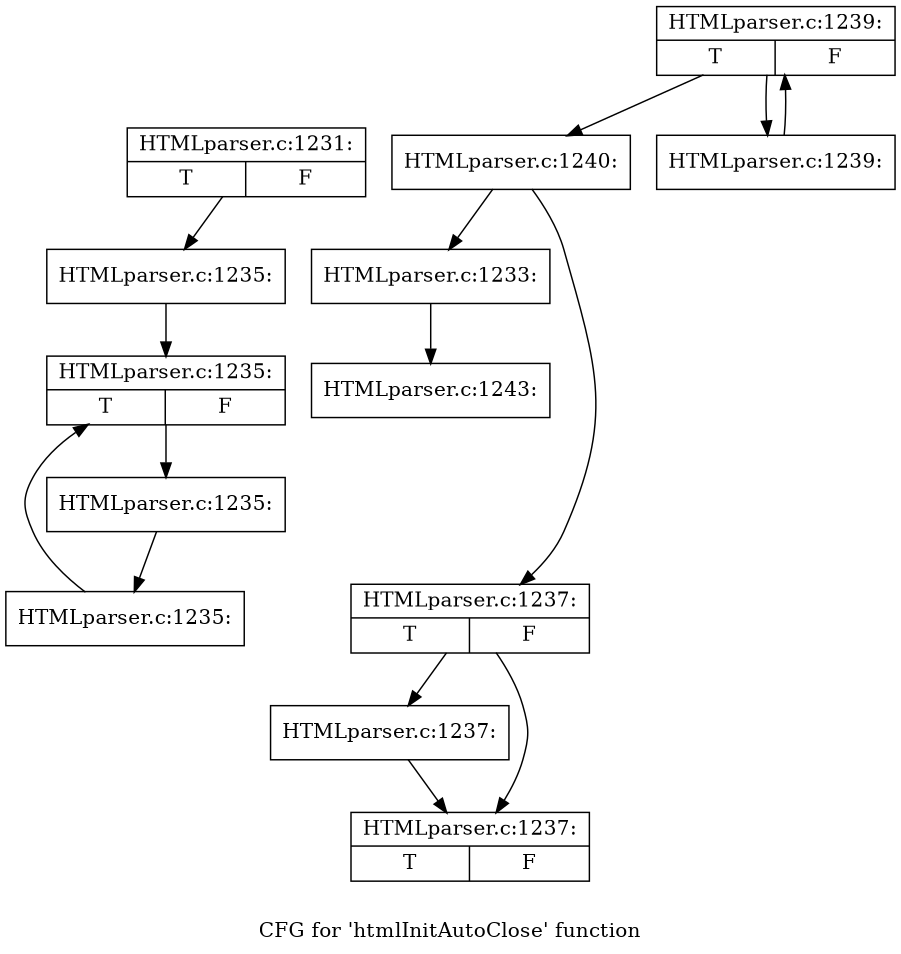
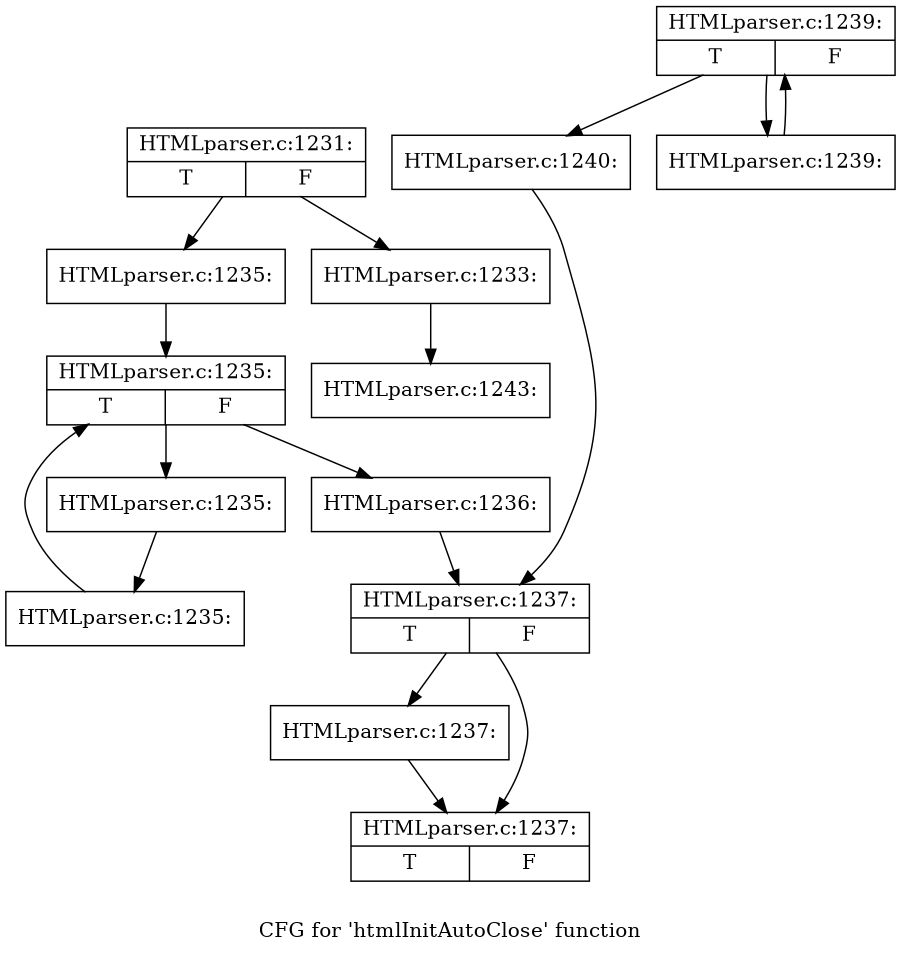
(475, 213) -> (338, 219)
none -> (431, 505)
